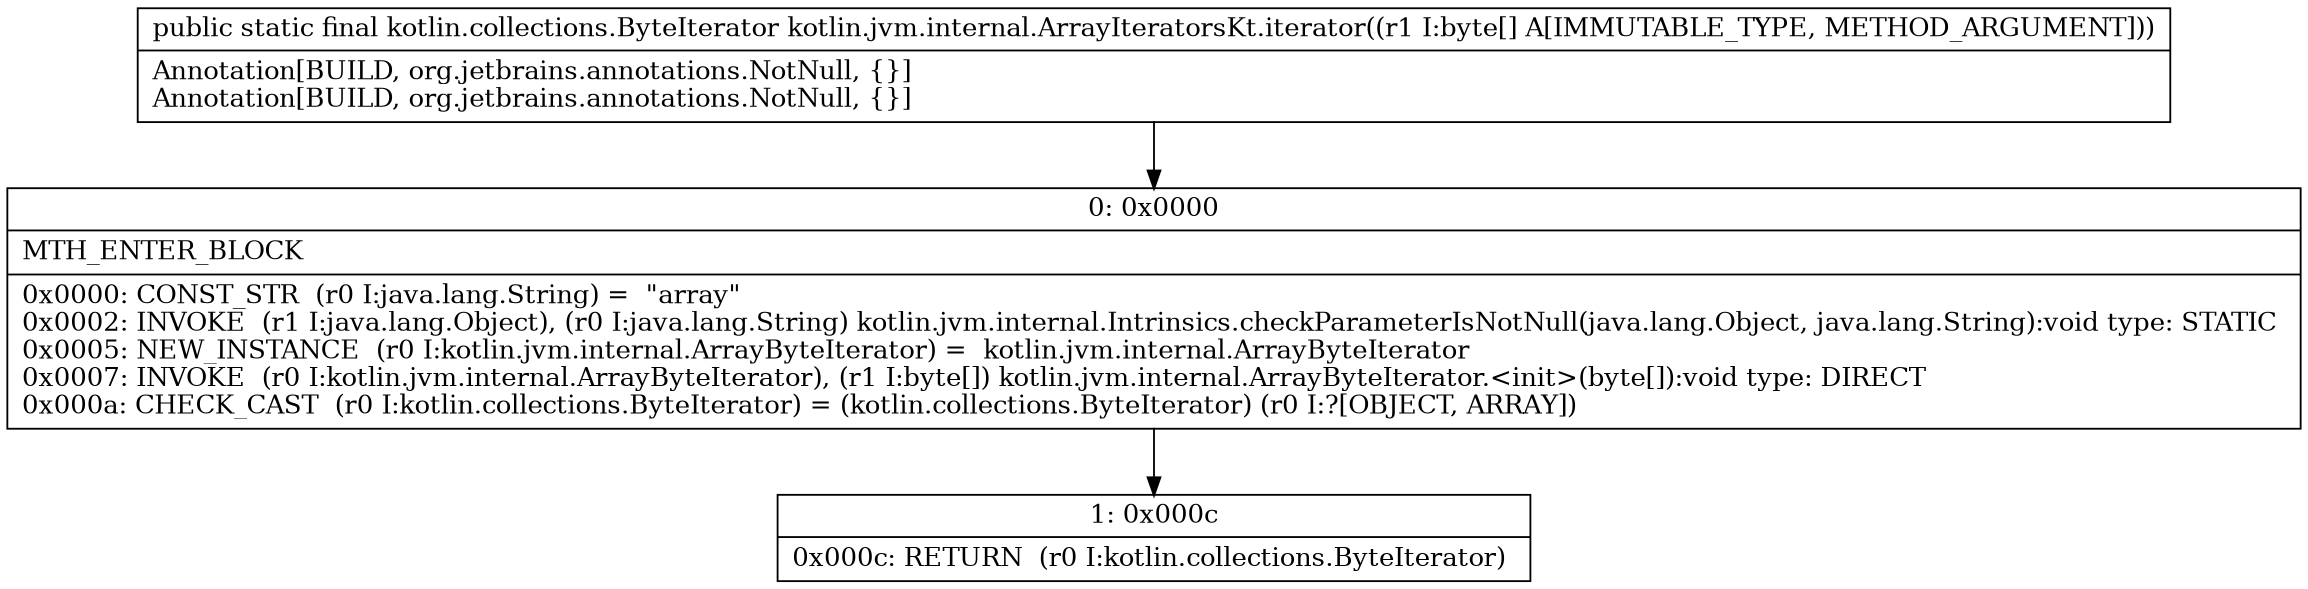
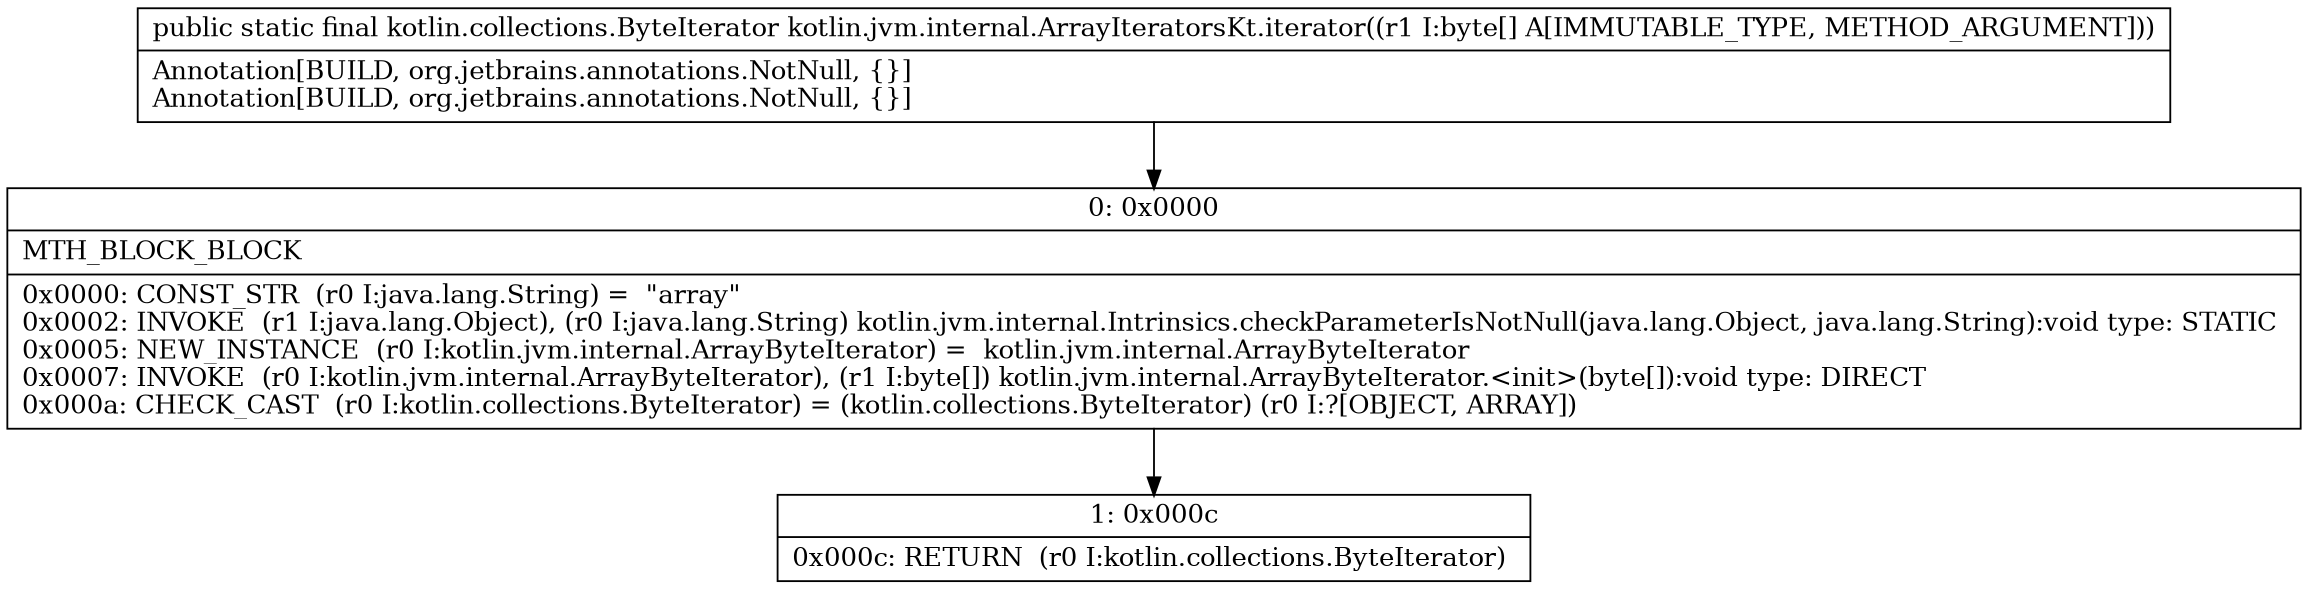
(163, 252) -> (162, 252)
